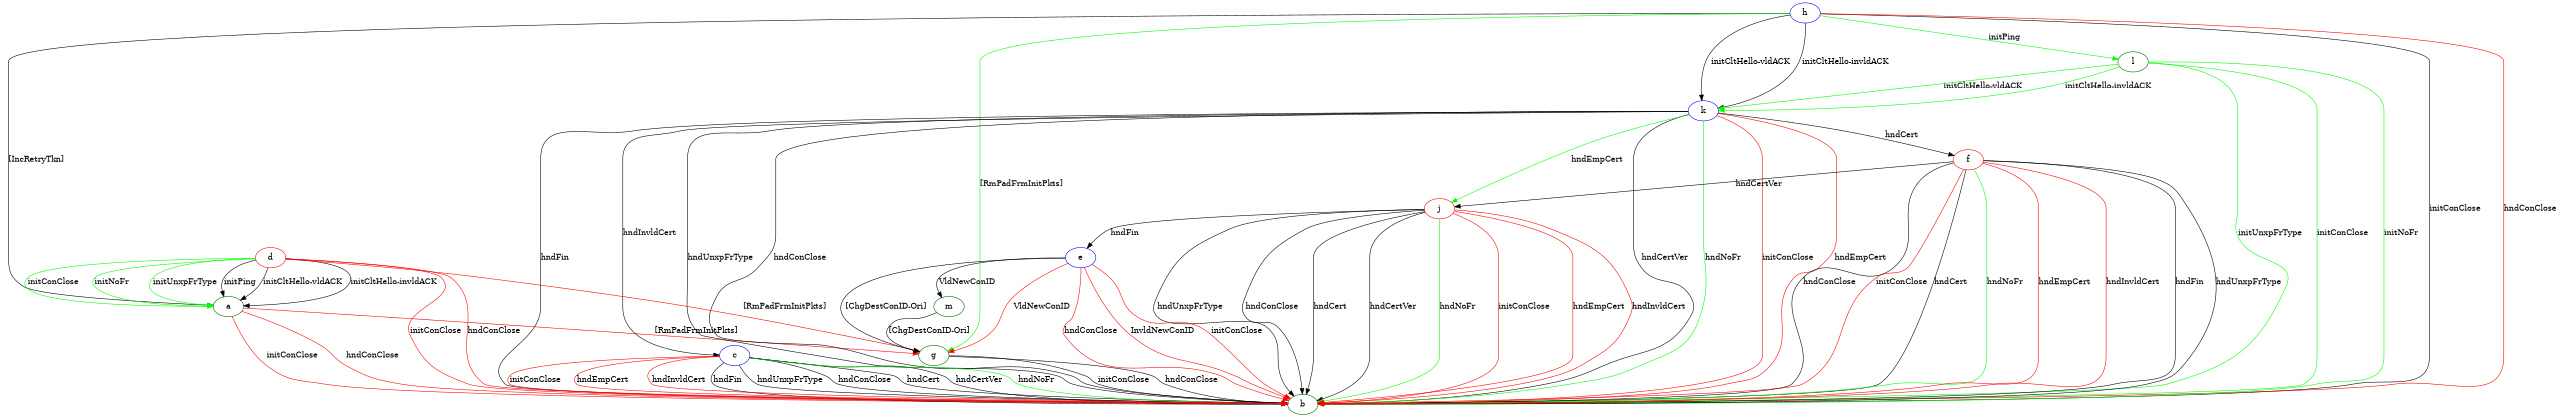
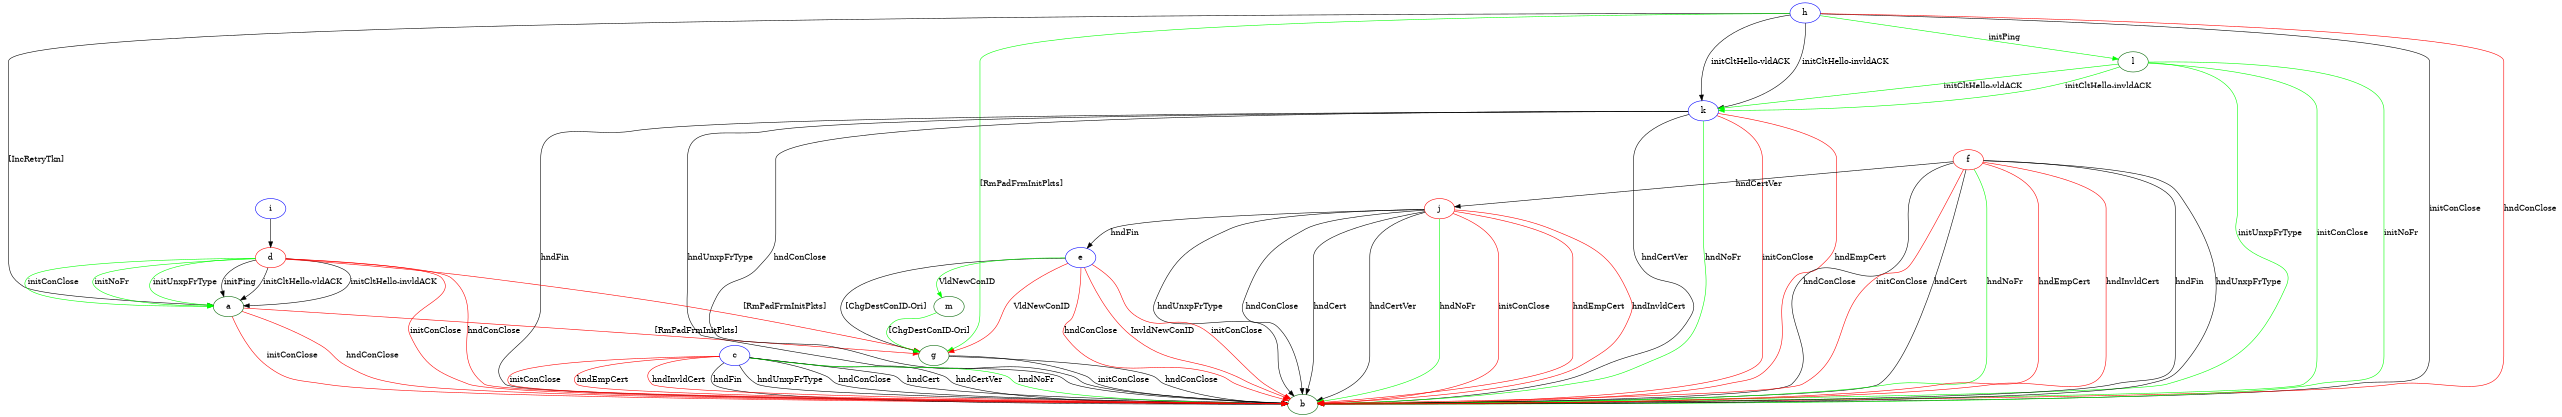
(1834, 129) -> none
(683, 131) -> none
(1570, 150) -> none
none -> (271, 209)
(960, 267) -> (960, 267)
(893, 323) -> (893, 323)
